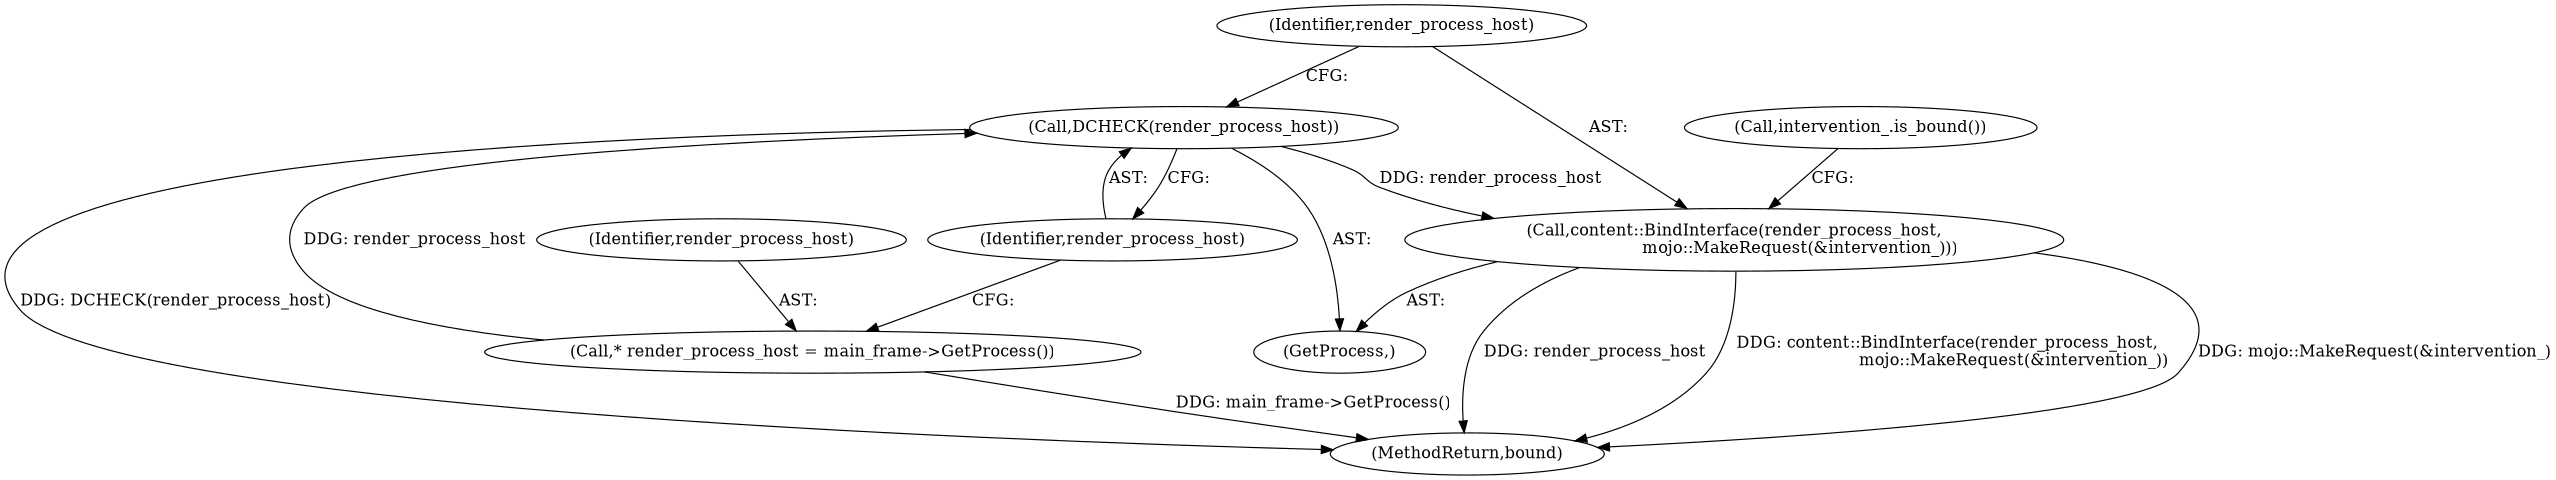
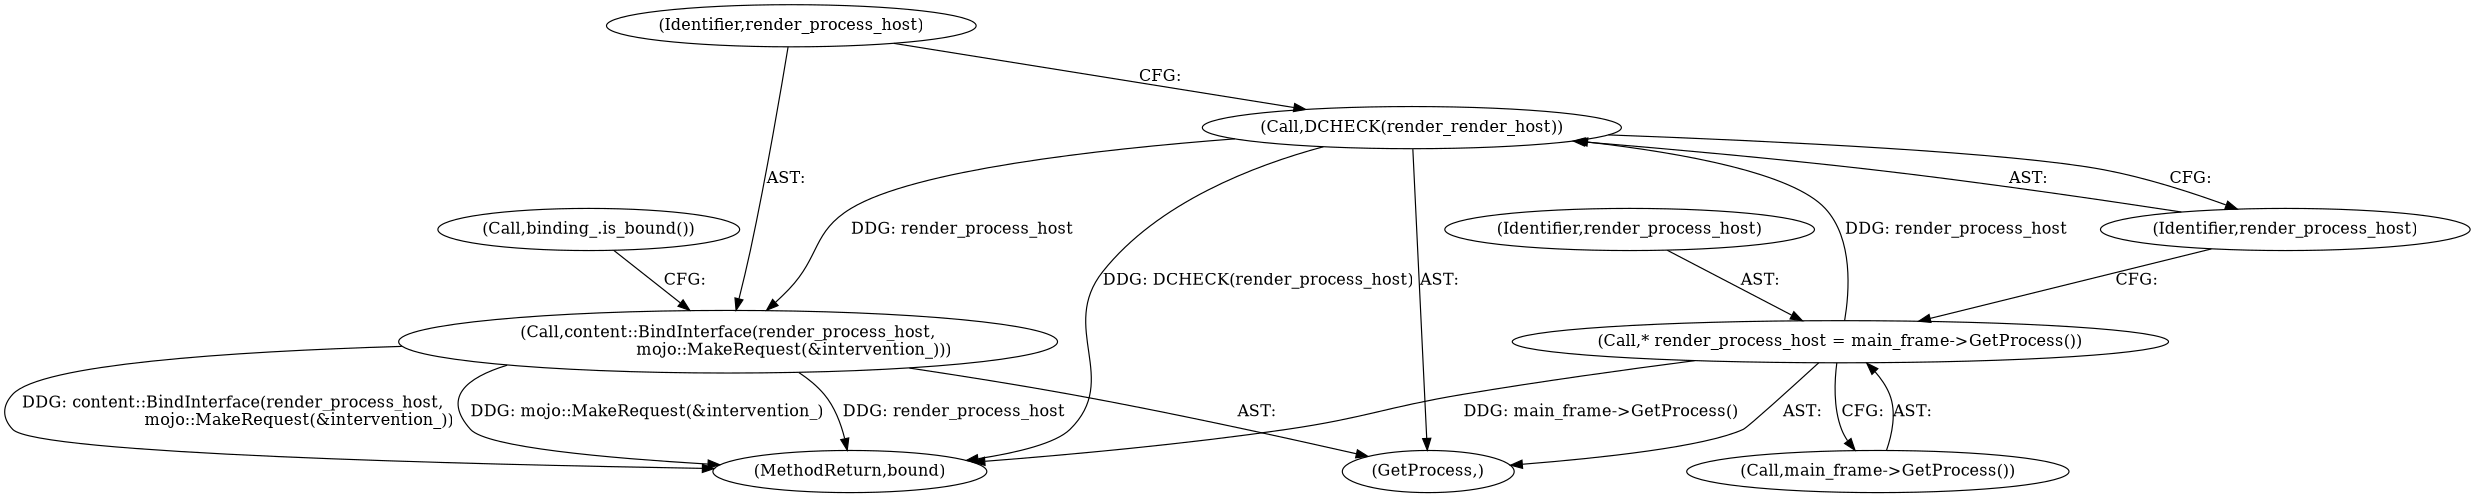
(1184, 128) -> (1412, 128)
(1861, 128) -> (589, 229)
none -> (1684, 445)
none -> (1878, 472)
